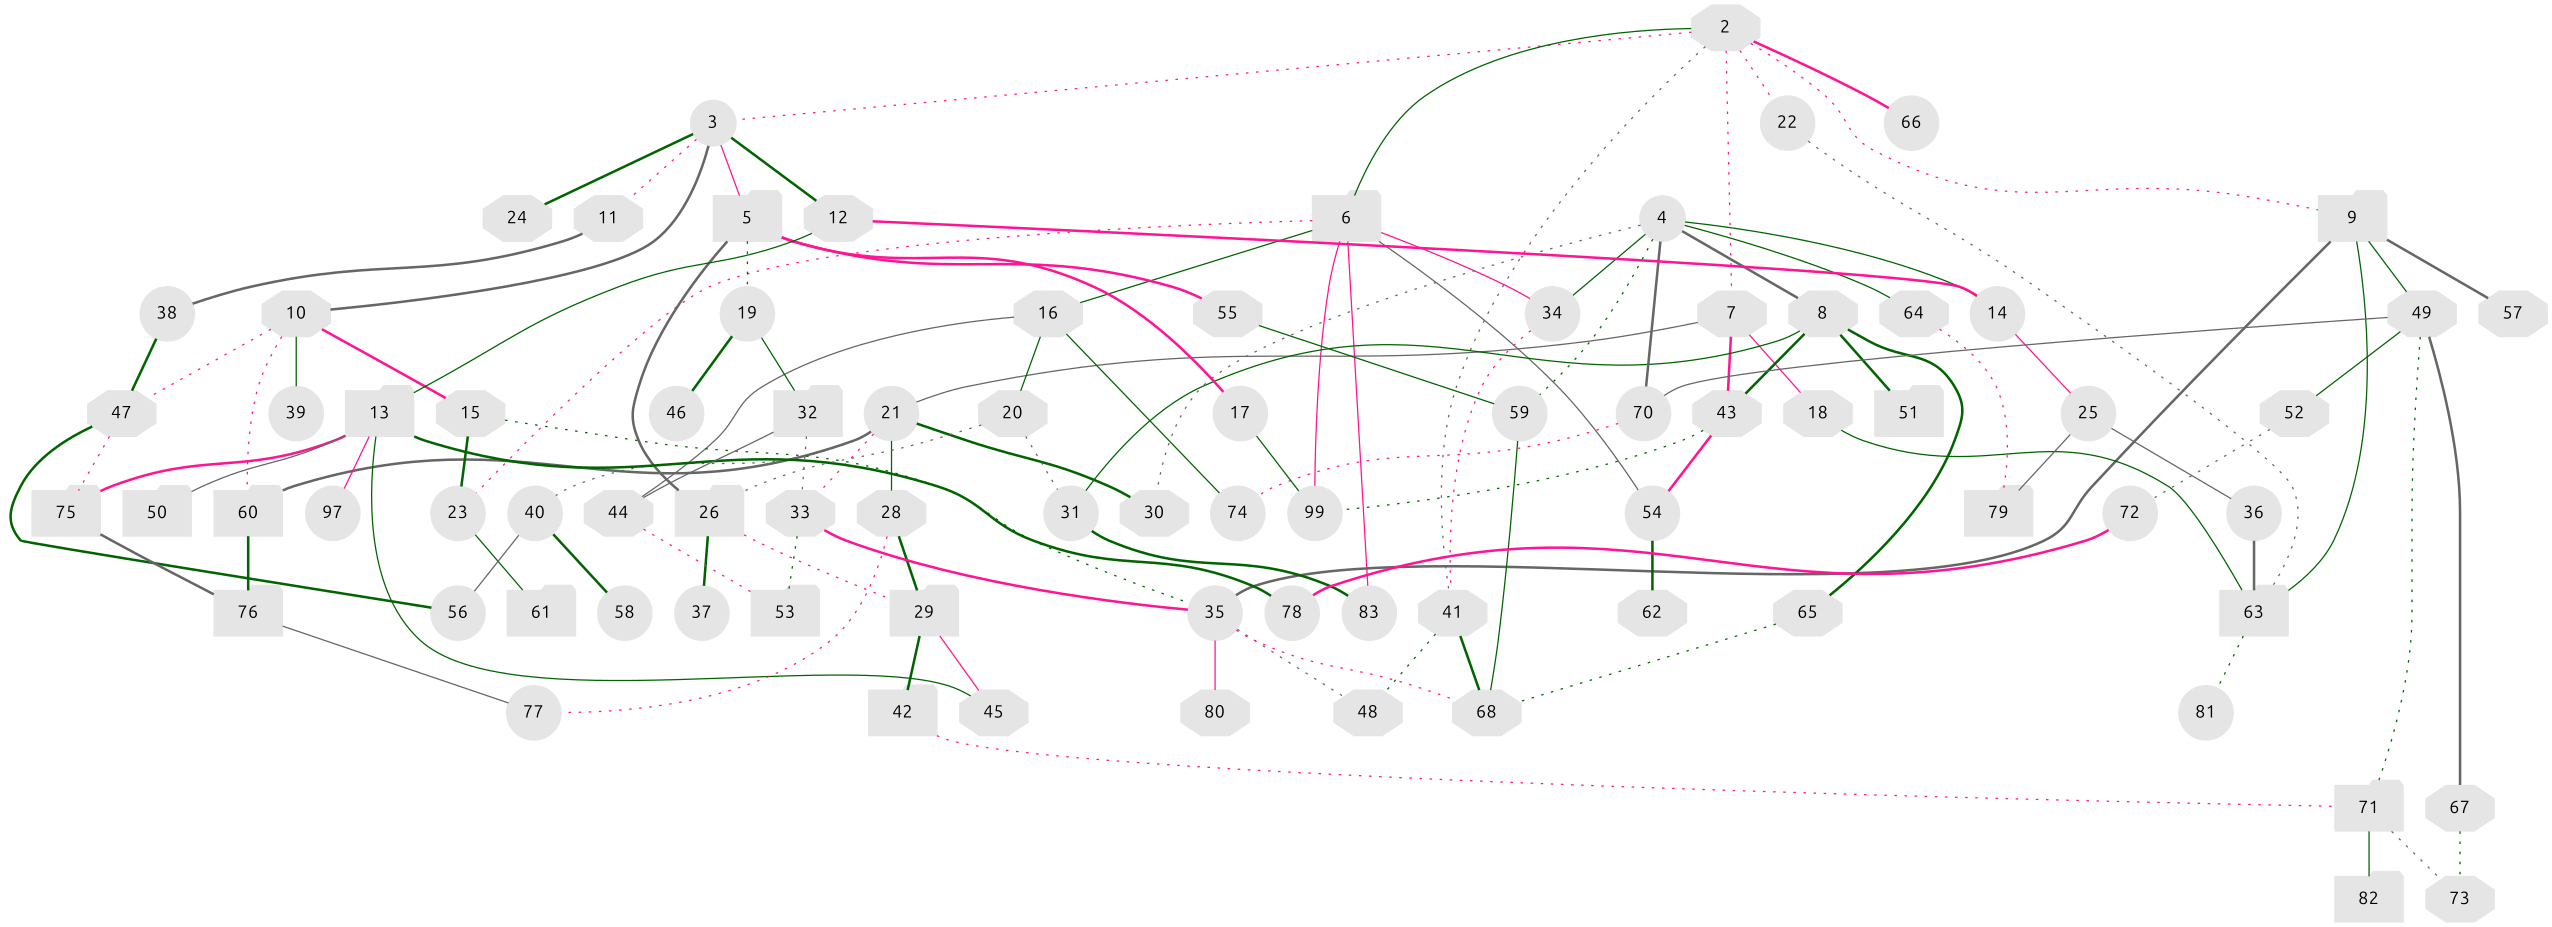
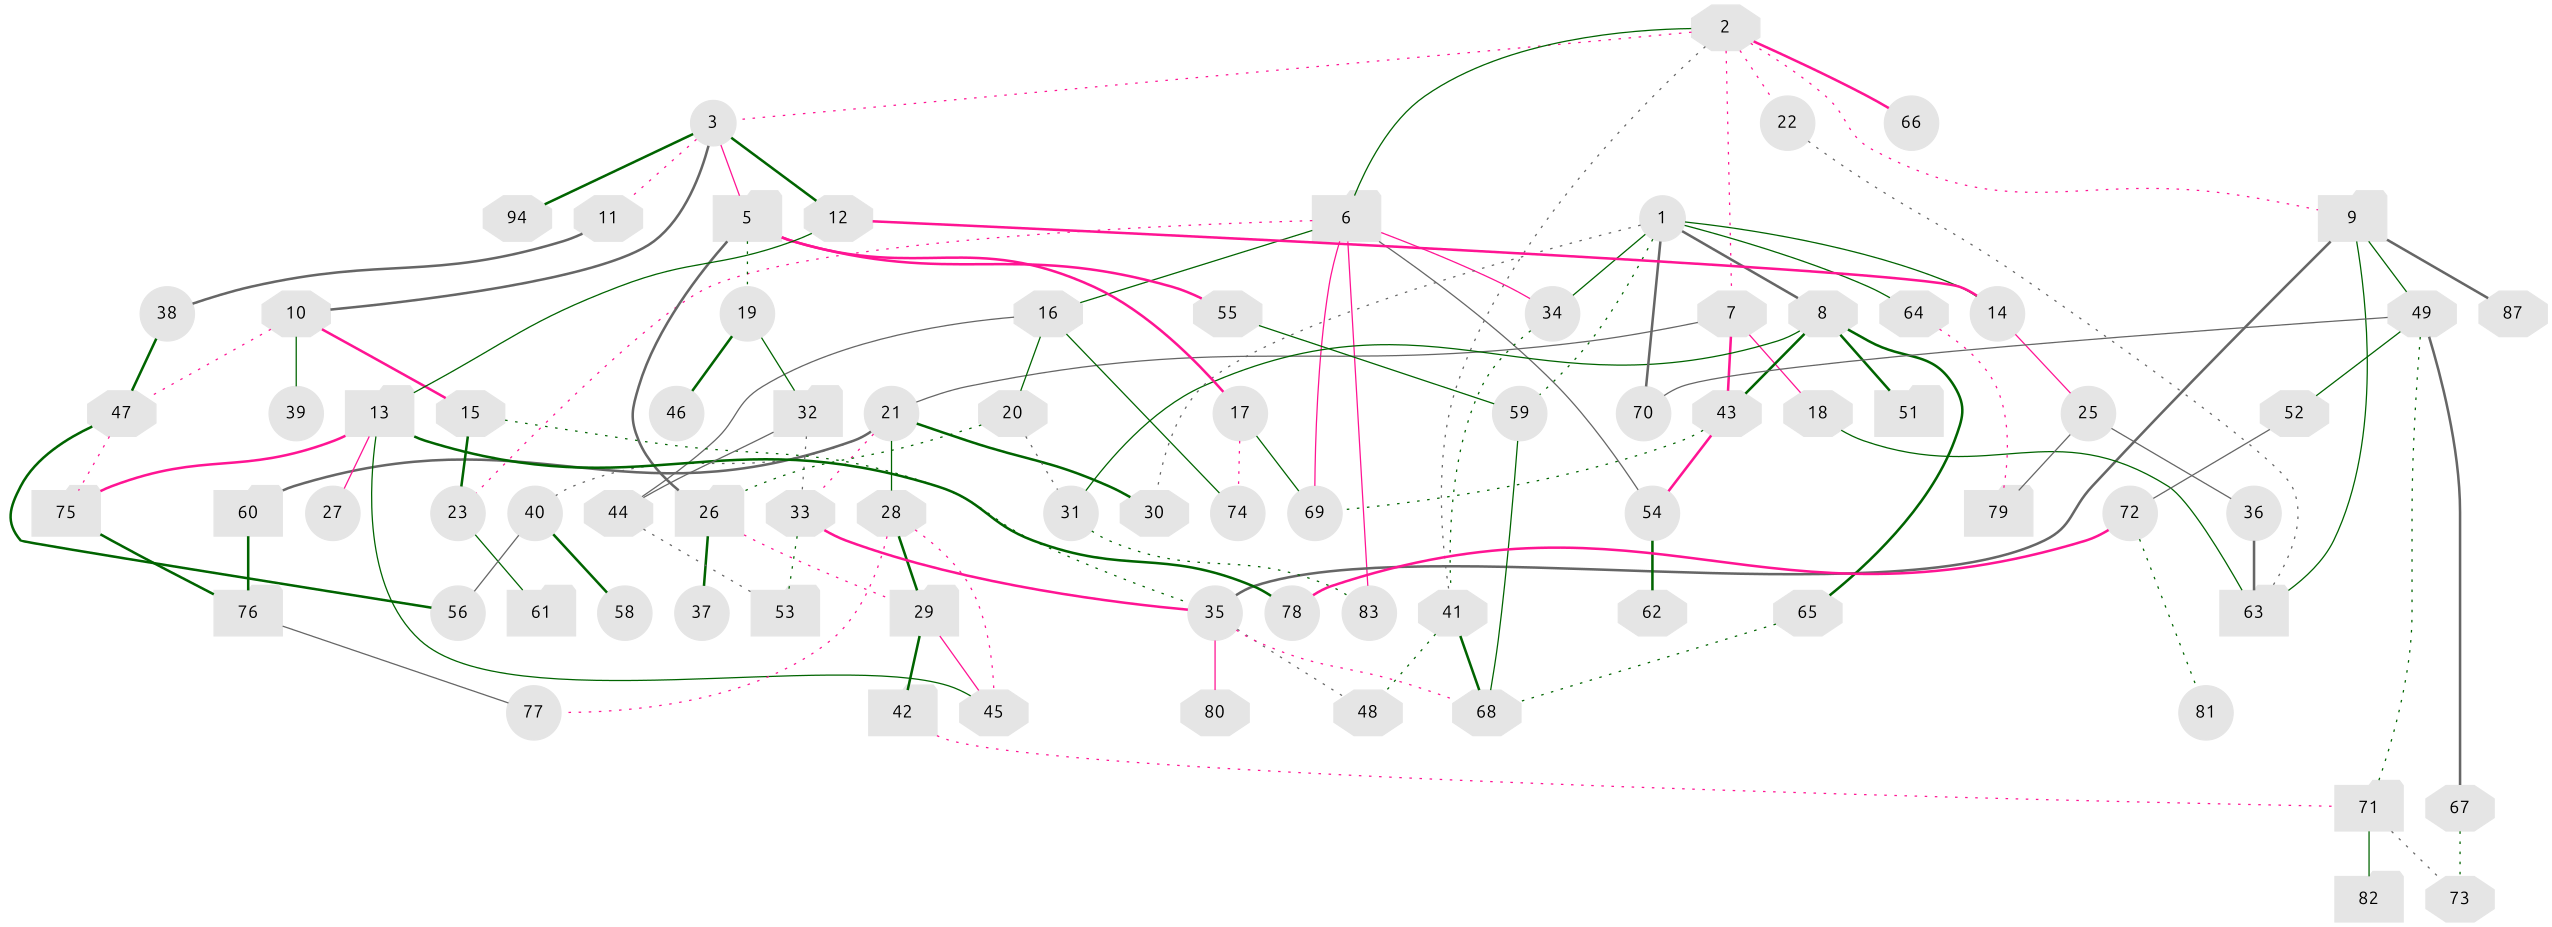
(517, 219) -> (517, 219)
(1663, 219) -> (1663, 219)
(2513, 314) -> (2513, 314)
(253, 411) -> none
(1462, 443) -> (1461, 450)
(868, 455) -> (868, 455)
(1428, 456) -> (1239, 463)
(2212, 464) -> (2212, 464)
(157, 513) -> none
(333, 513) -> (333, 513)
(1315, 513) -> (1315, 513)
(697, 561) -> (697, 561)
(1220, 564) -> (1220, 564)
(177, 575) -> (177, 575)
none -> (976, 599)
(2230, 662) -> (2168, 613)
